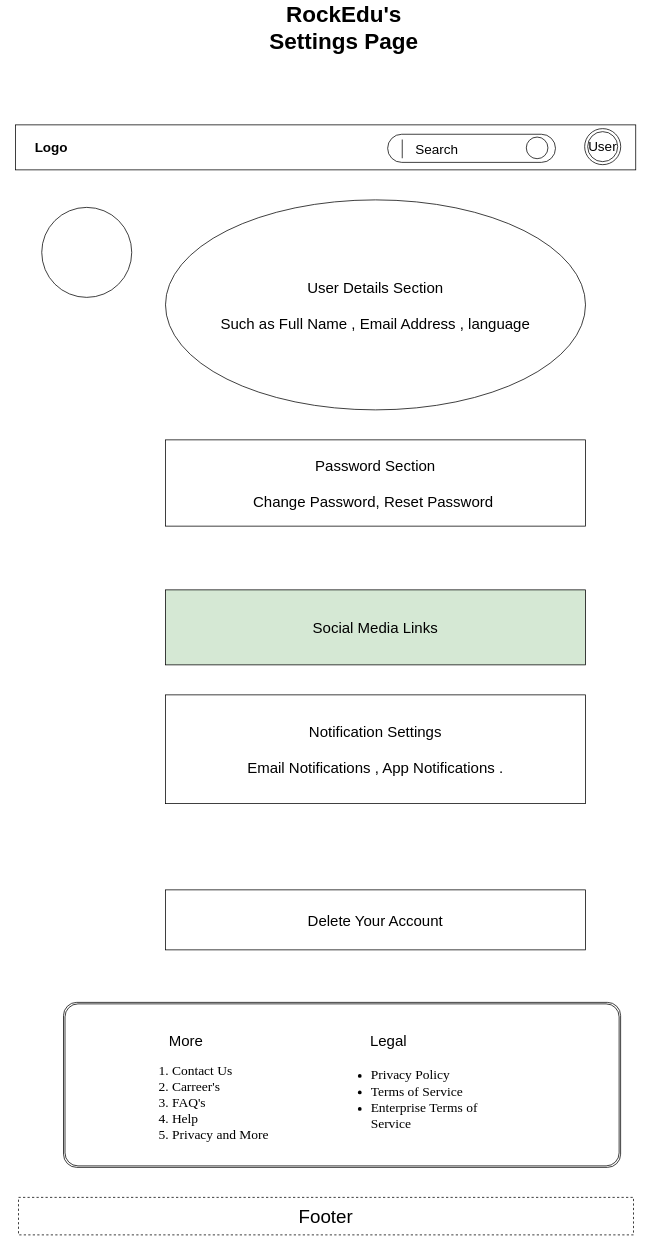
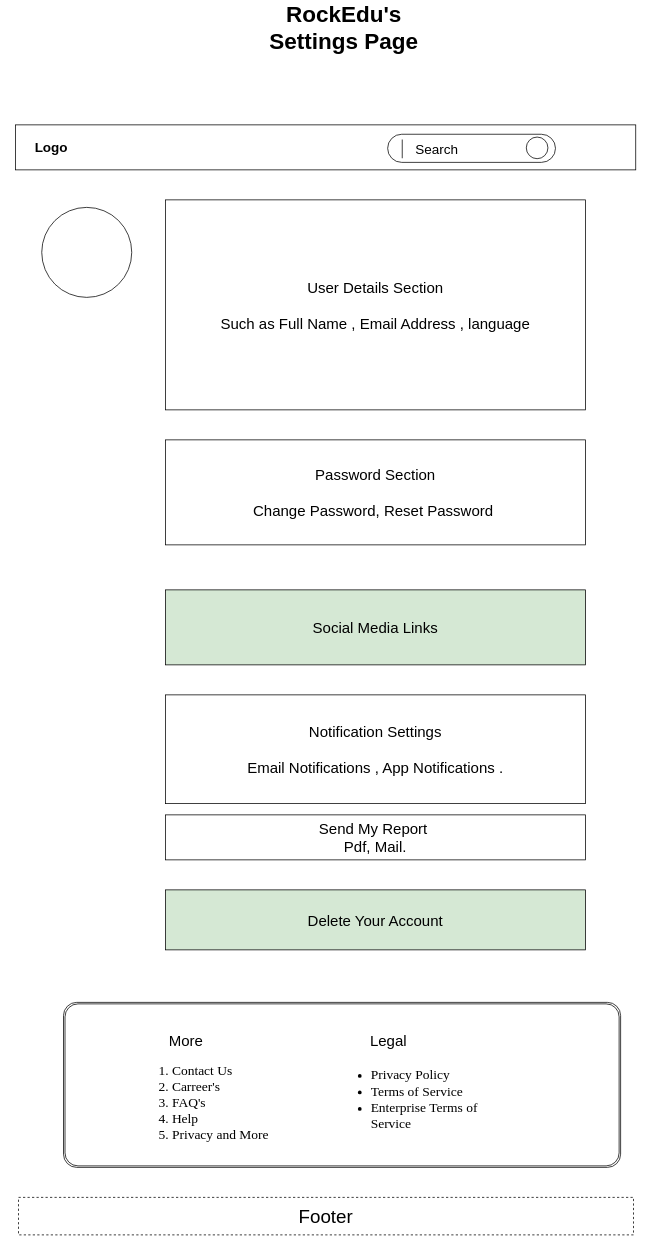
(603, 147) -> none
(375, 305) -> (375, 305)
(375, 483) -> (375, 492)
none -> (375, 837)
(375, 920) -> (375, 920)
